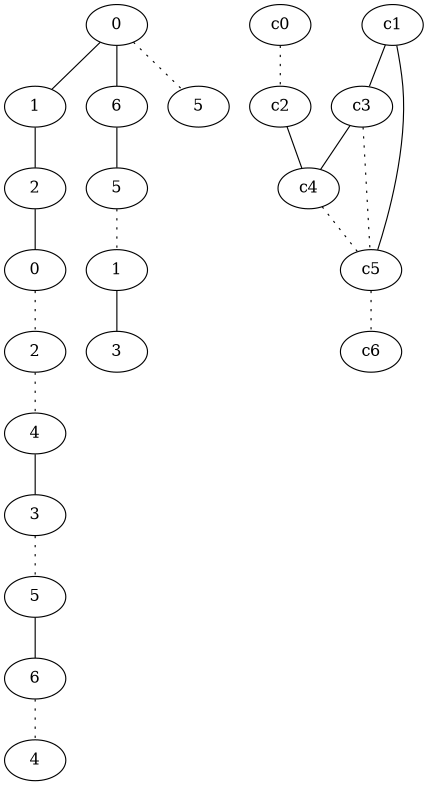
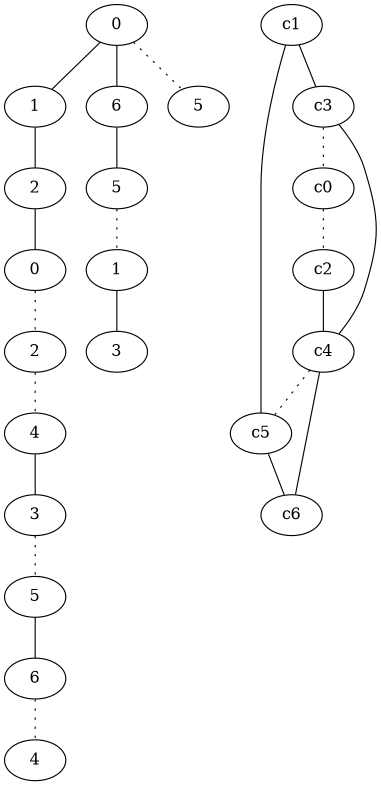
(367, 188) -> (323, 148)
(371, 311) -> (276, 474)
none -> (308, 433)
